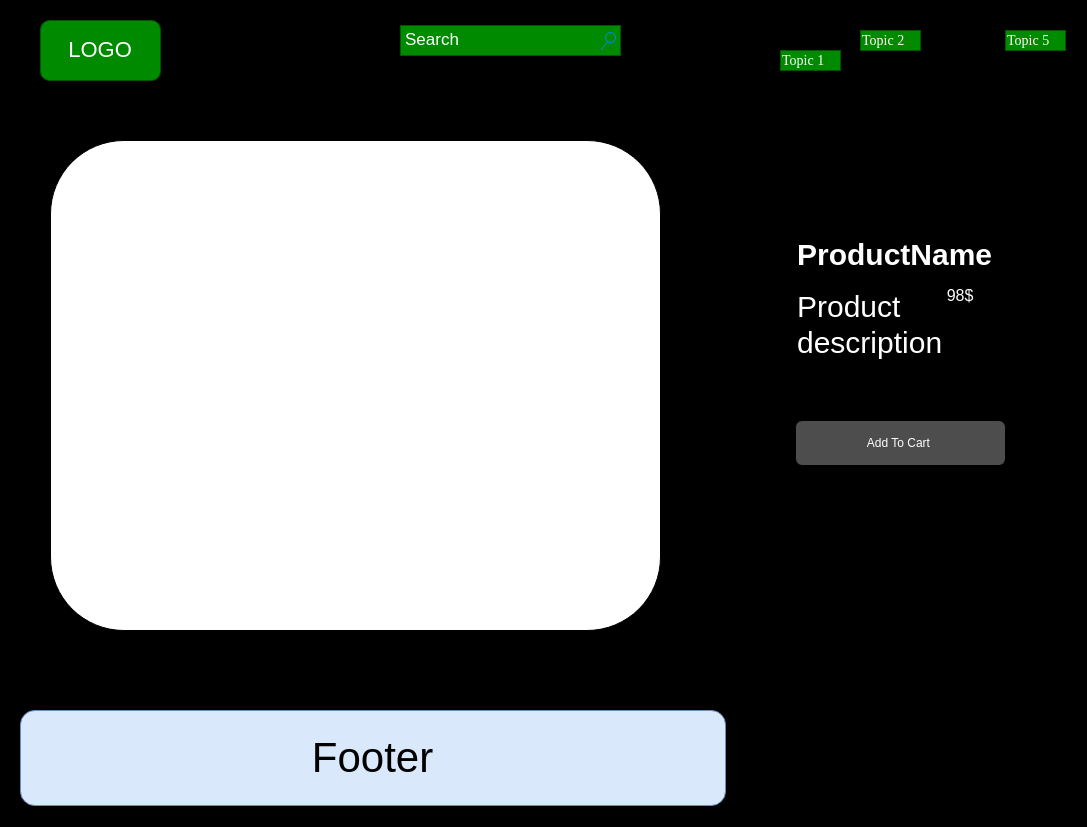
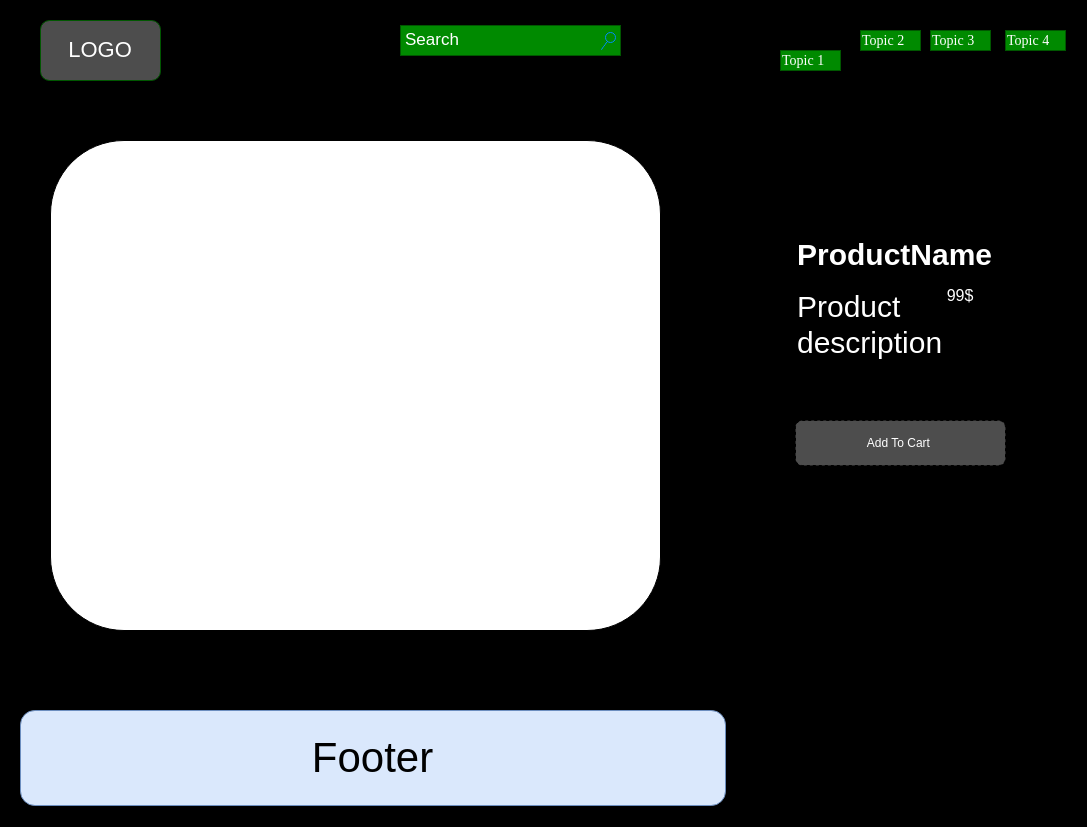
none -> (961, 41)
(1031, 42) -> (1031, 42)
(101, 51) -> (101, 51)
(961, 296) -> (961, 296)
(901, 443) -> (901, 443)
